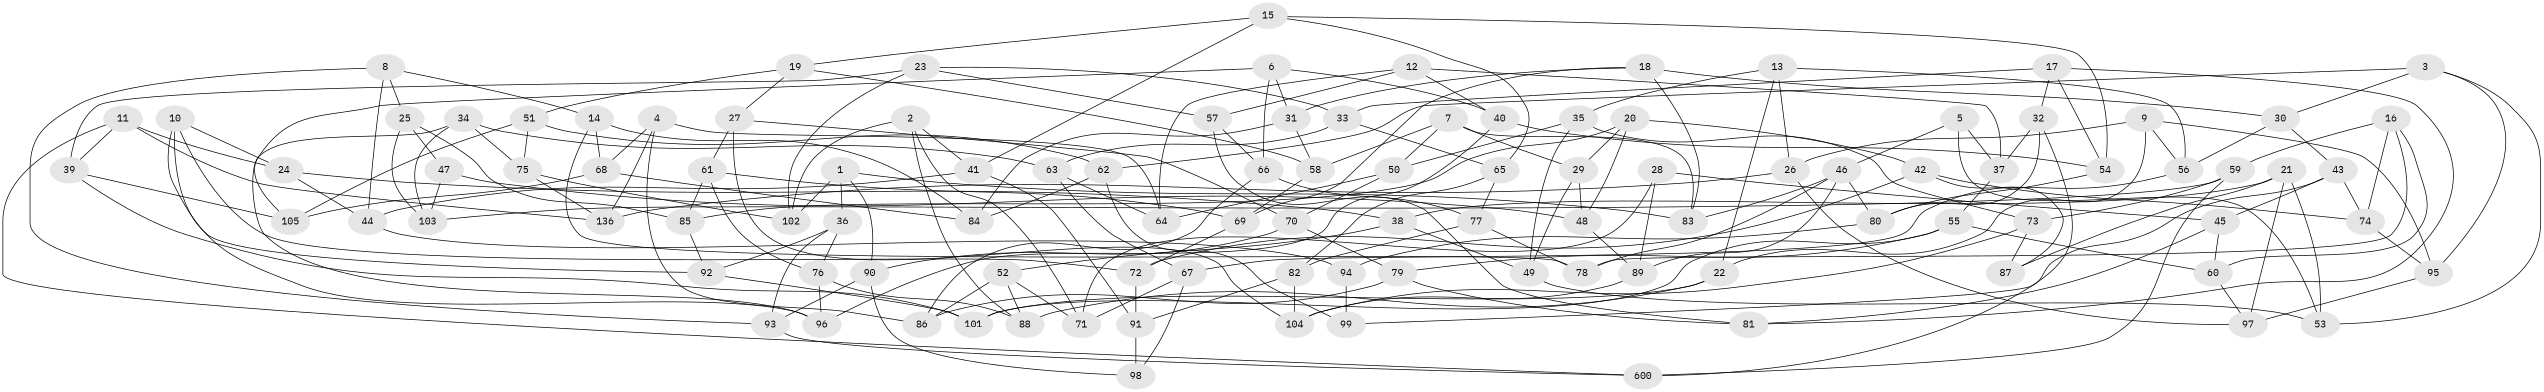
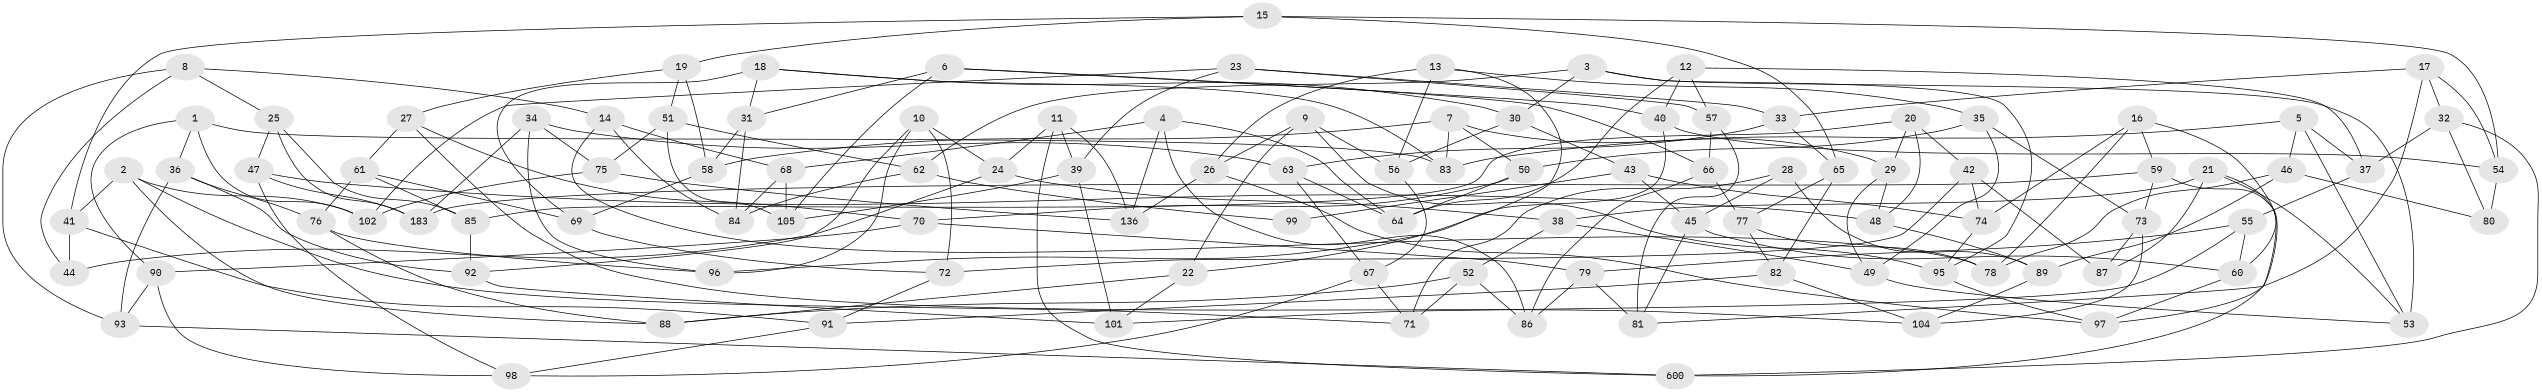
(1776, 197) -> (1851, 137)
(428, 222) -> (419, 222)
(1346, 273) -> none
none -> (362, 294)
